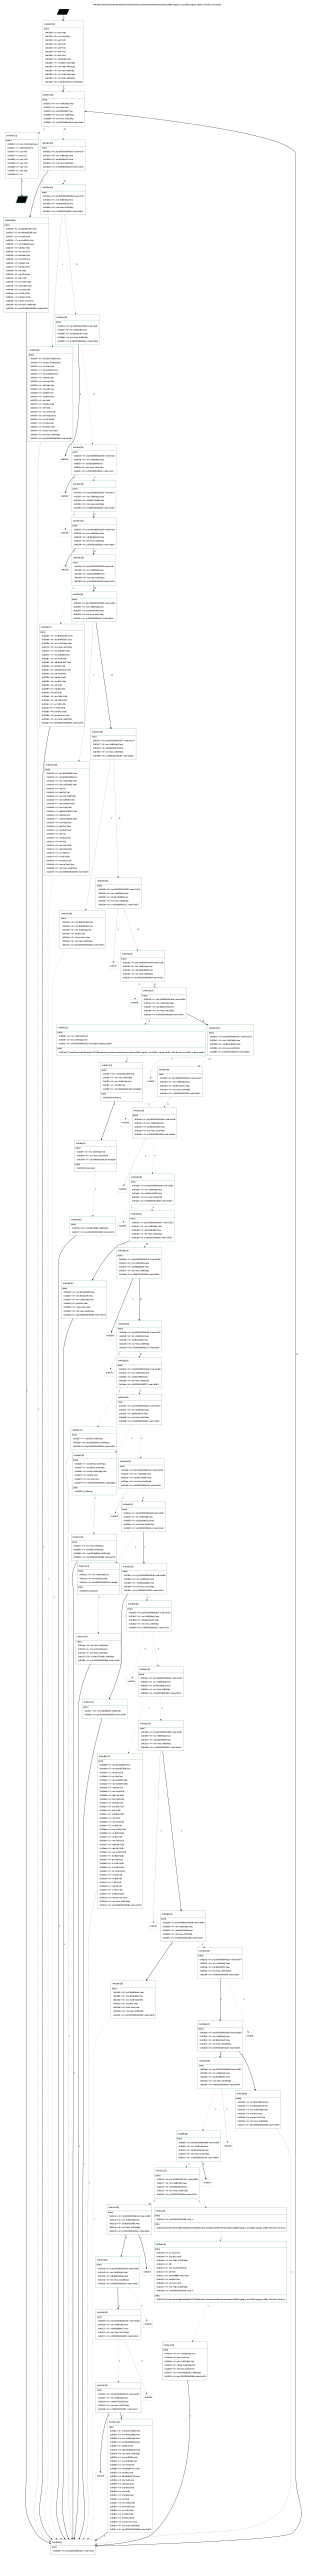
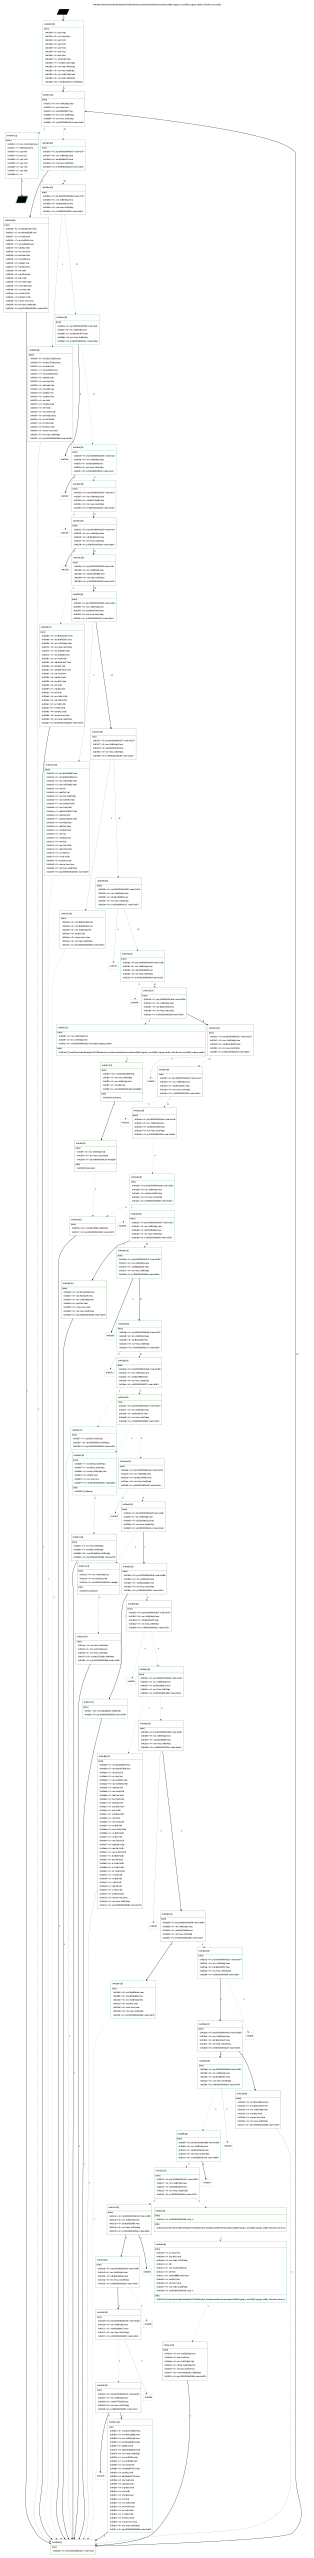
(122, 1189) -> none
(152, 1207) -> (118, 1210)
